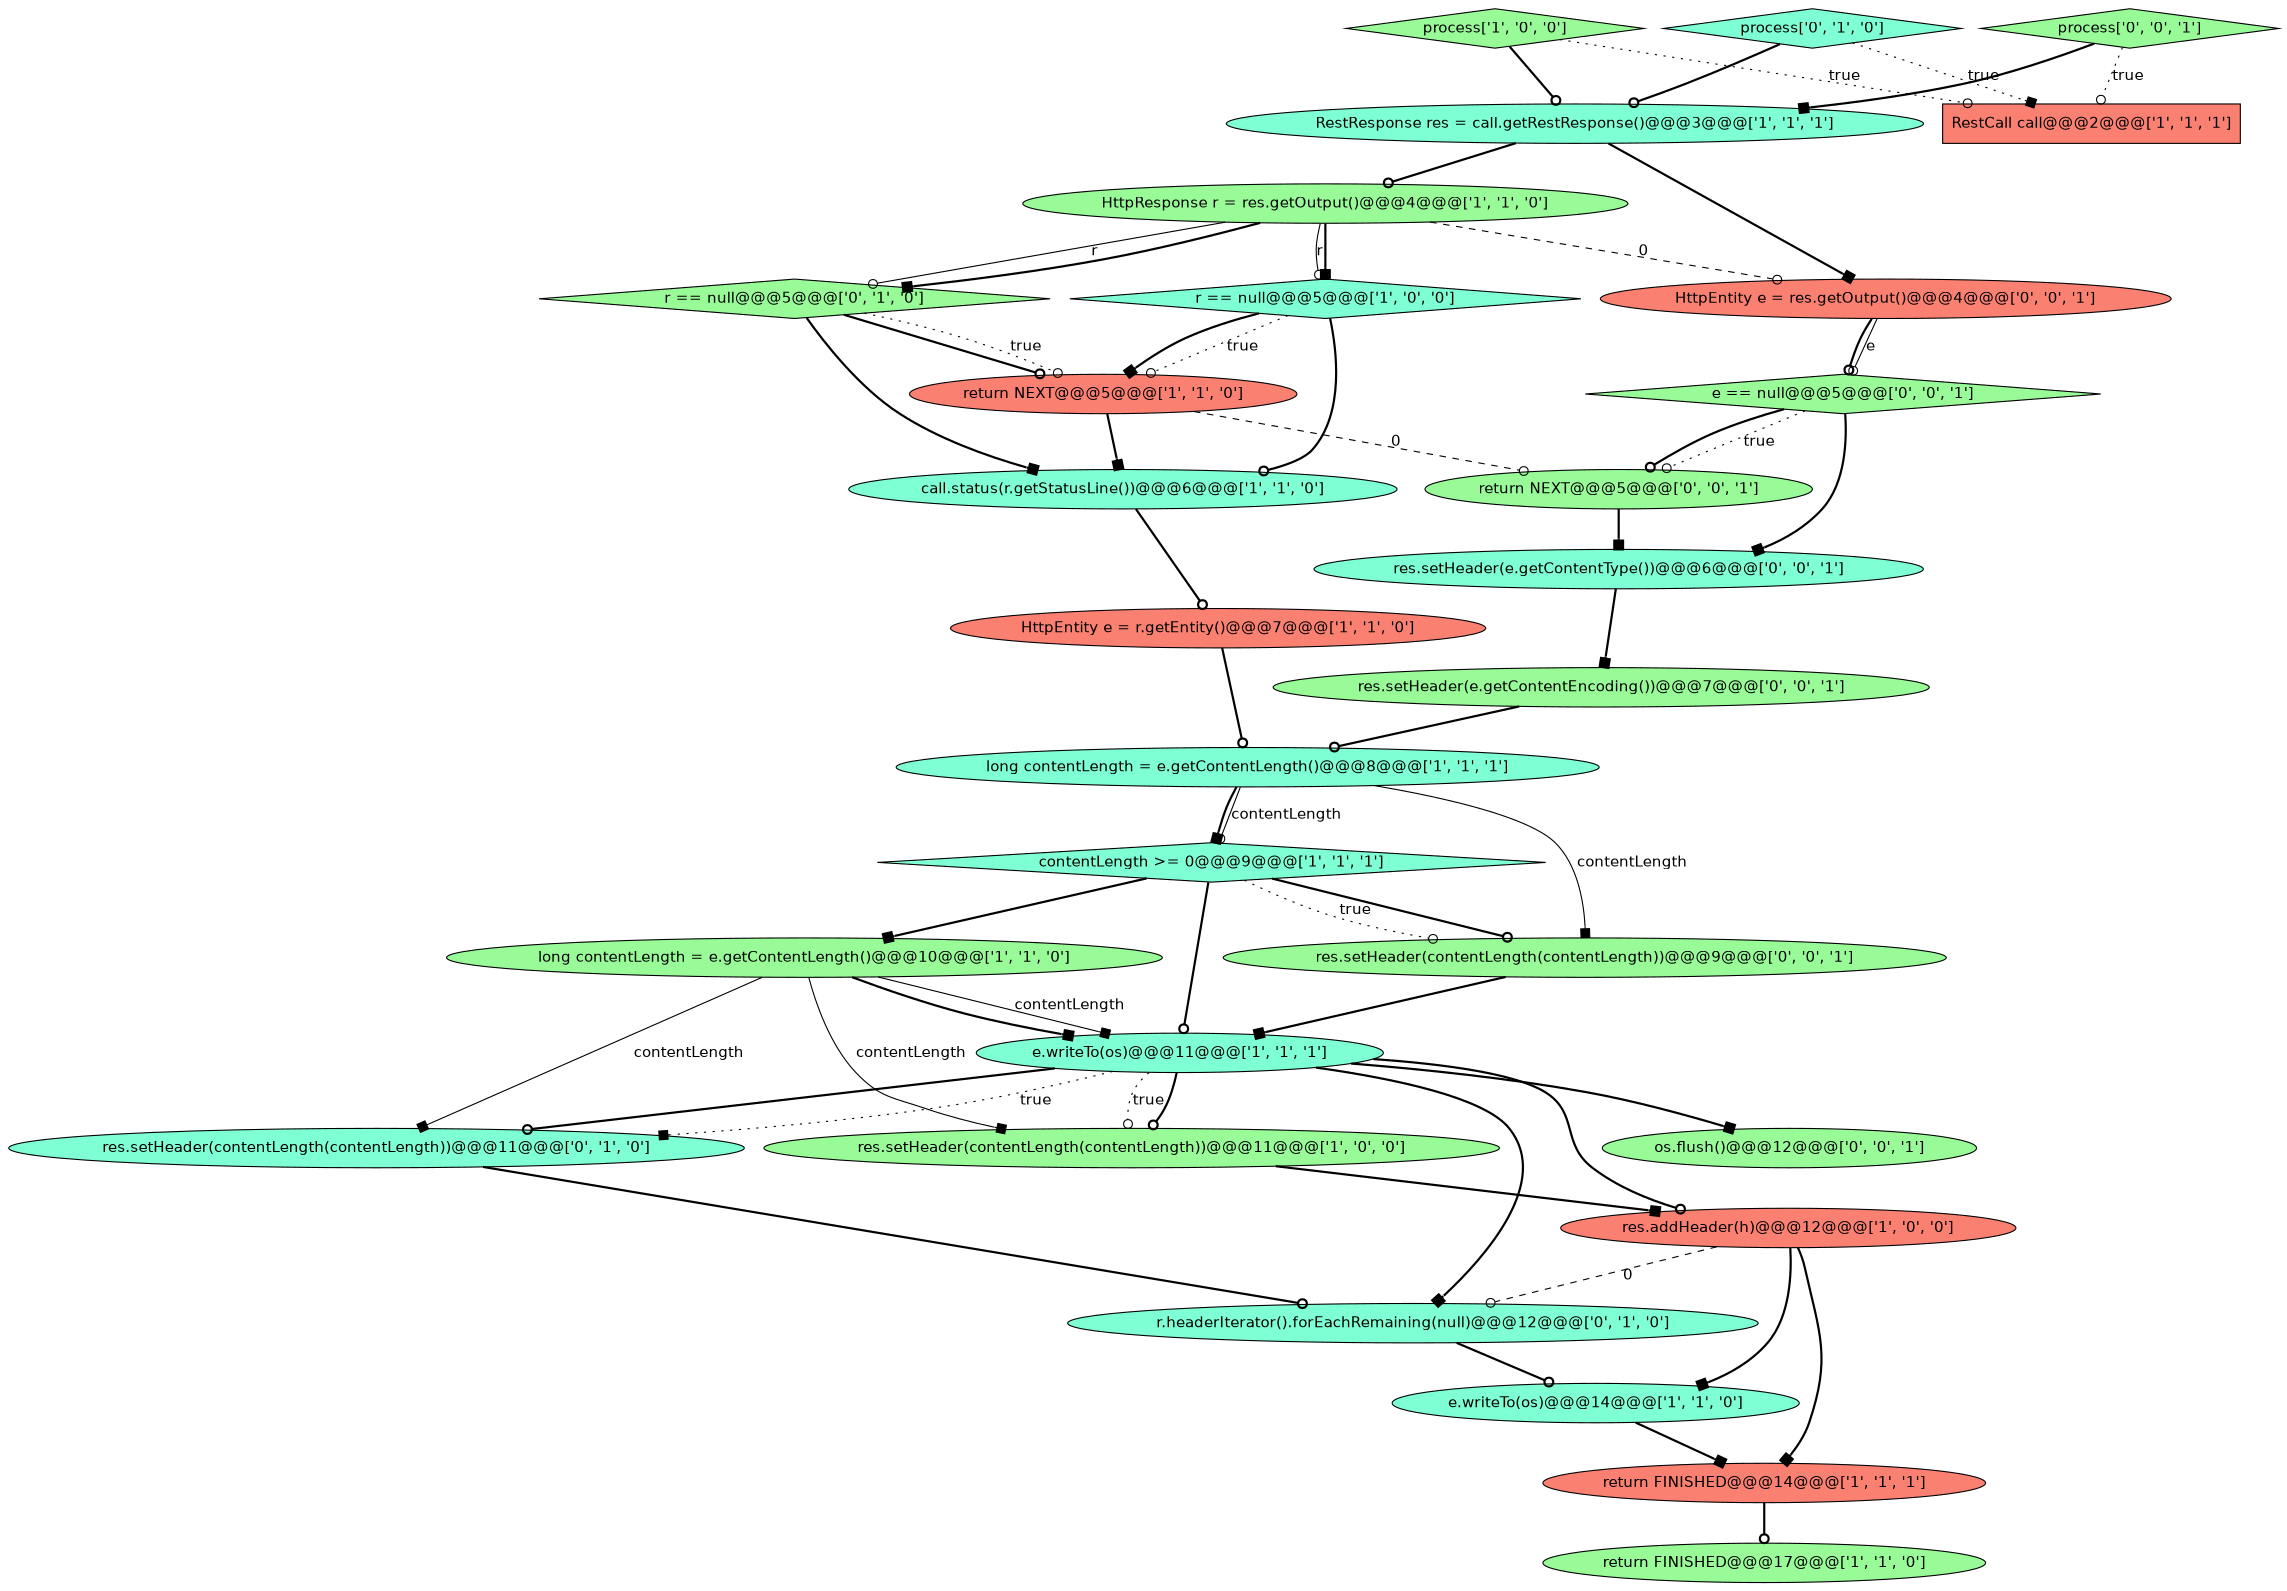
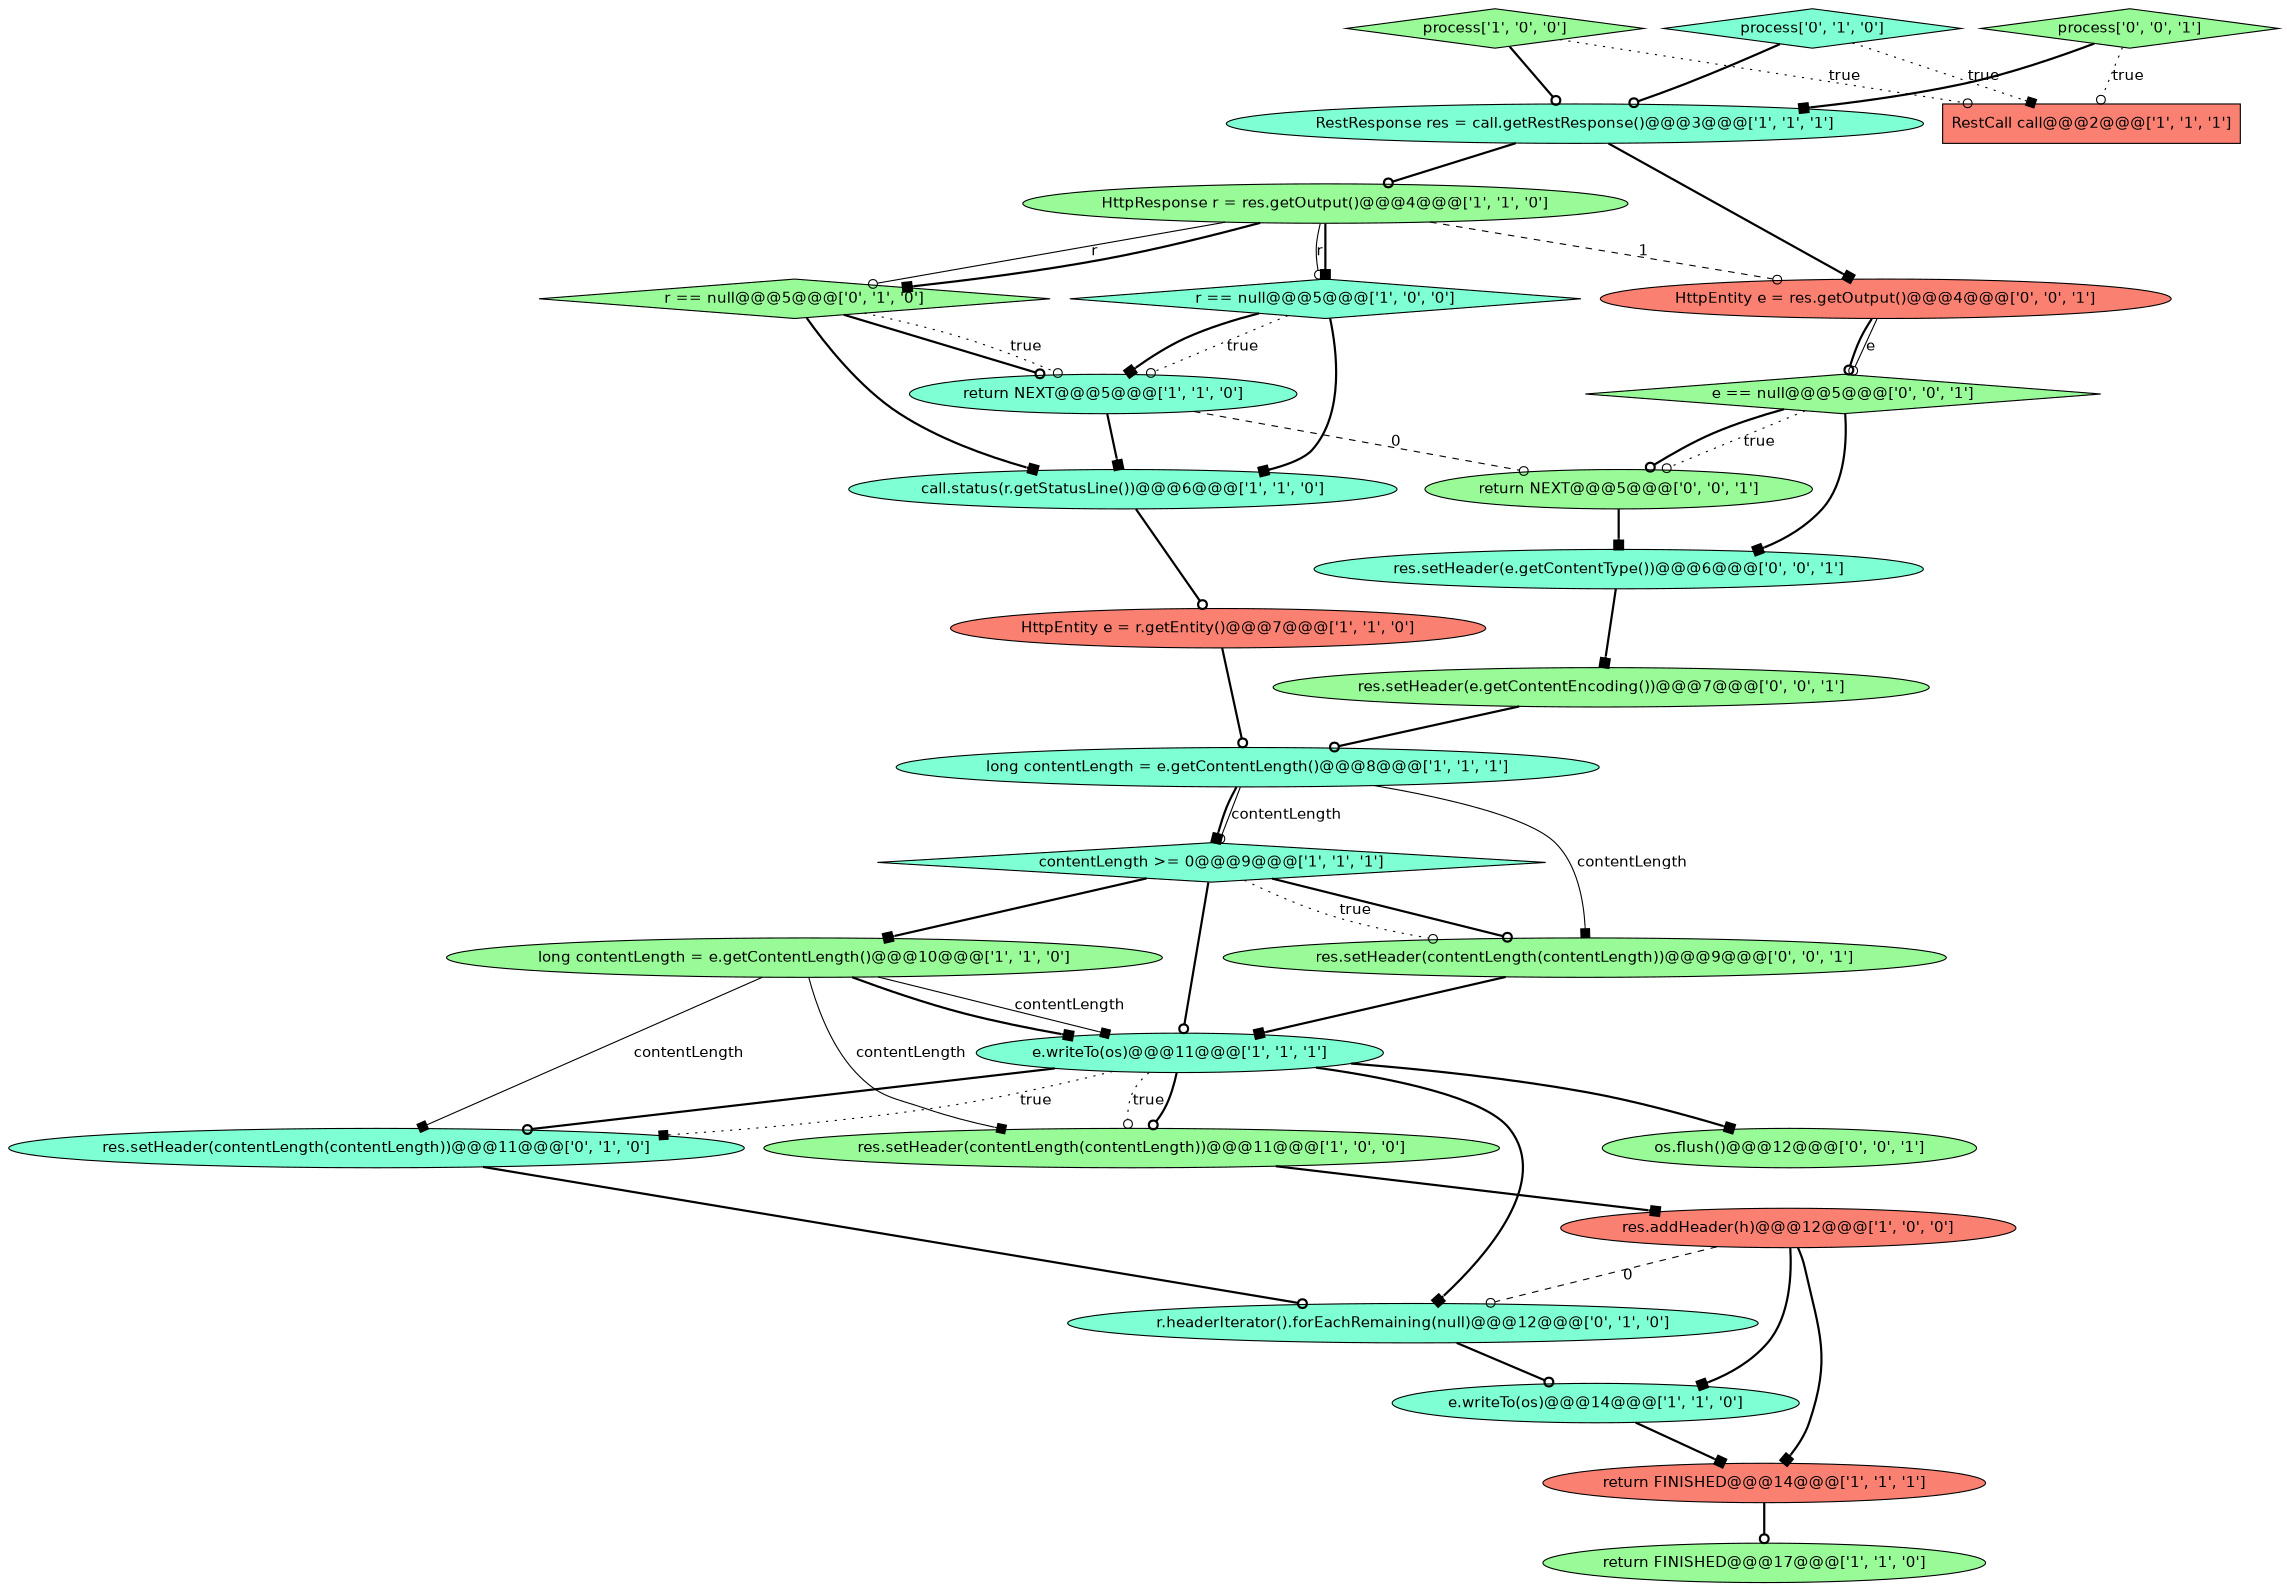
(1644, 251) -> (1644, 251)
(1103, 394) -> (1103, 394)
(1332, 411) -> (1332, 411)
(1549, 1095) -> none
